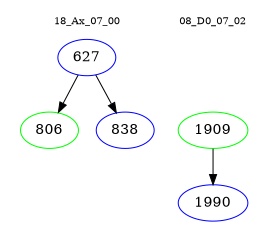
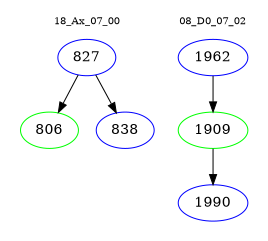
(87, 58) -> (87, 58)
none -> (213, 58)
